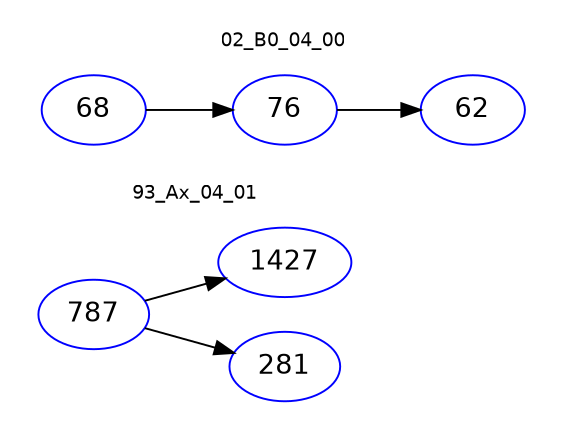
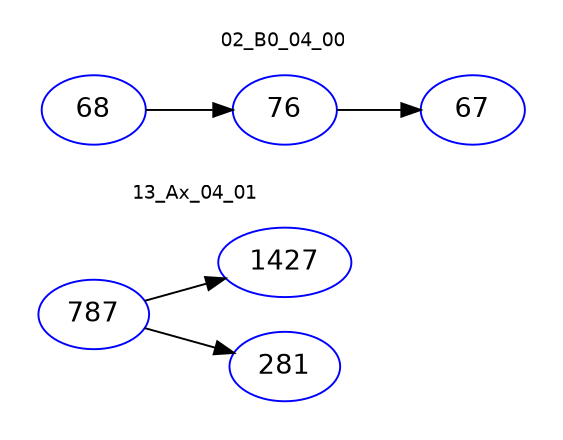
(473, 110) -> (473, 110)
(195, 194) -> (195, 194)
